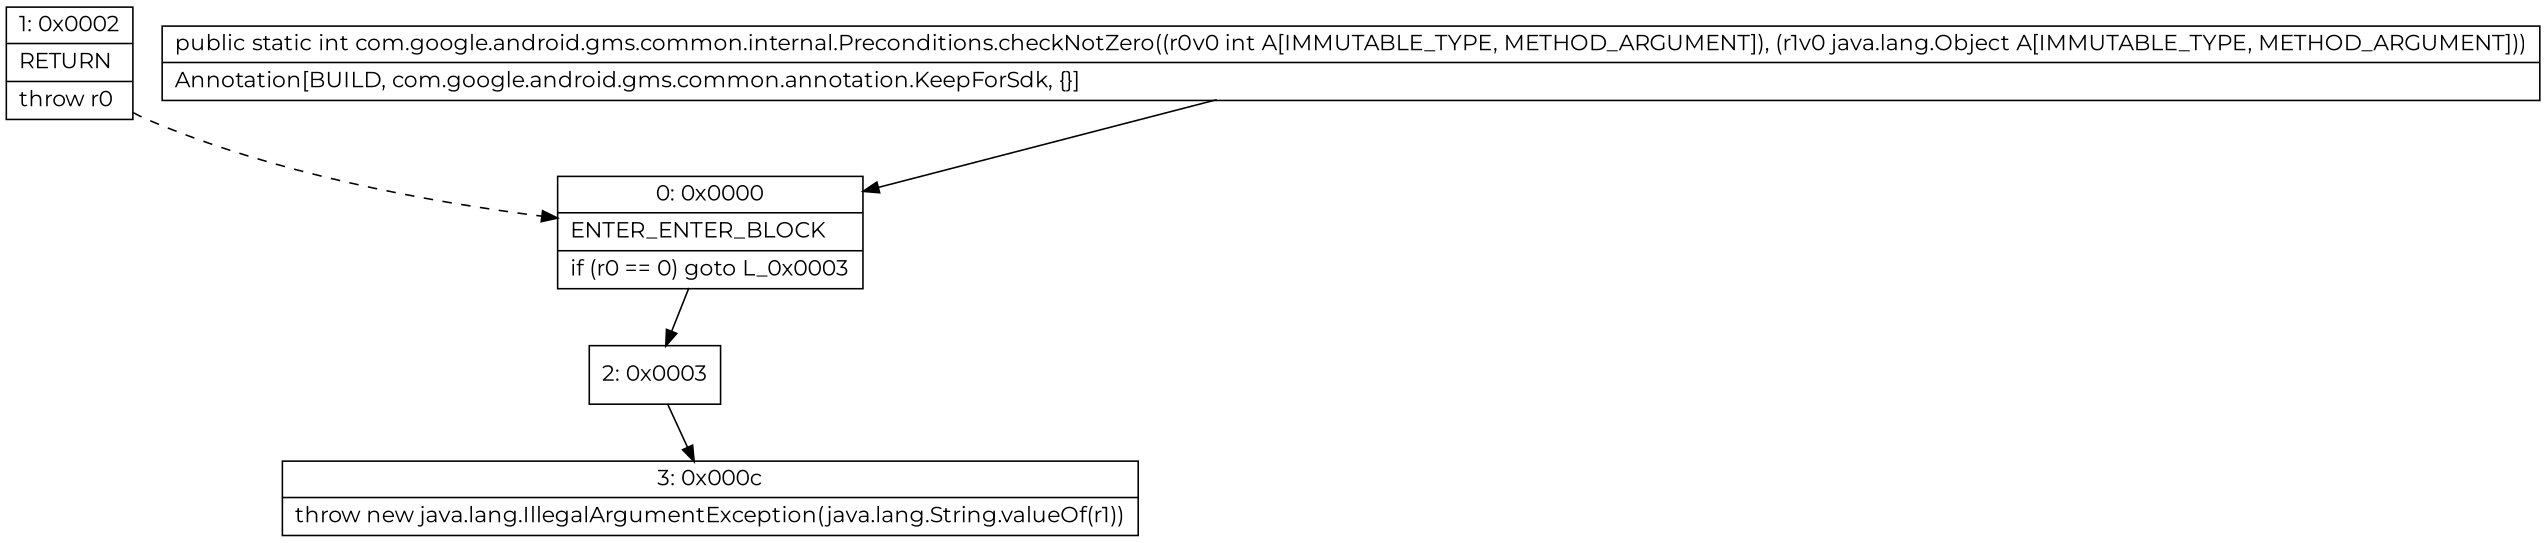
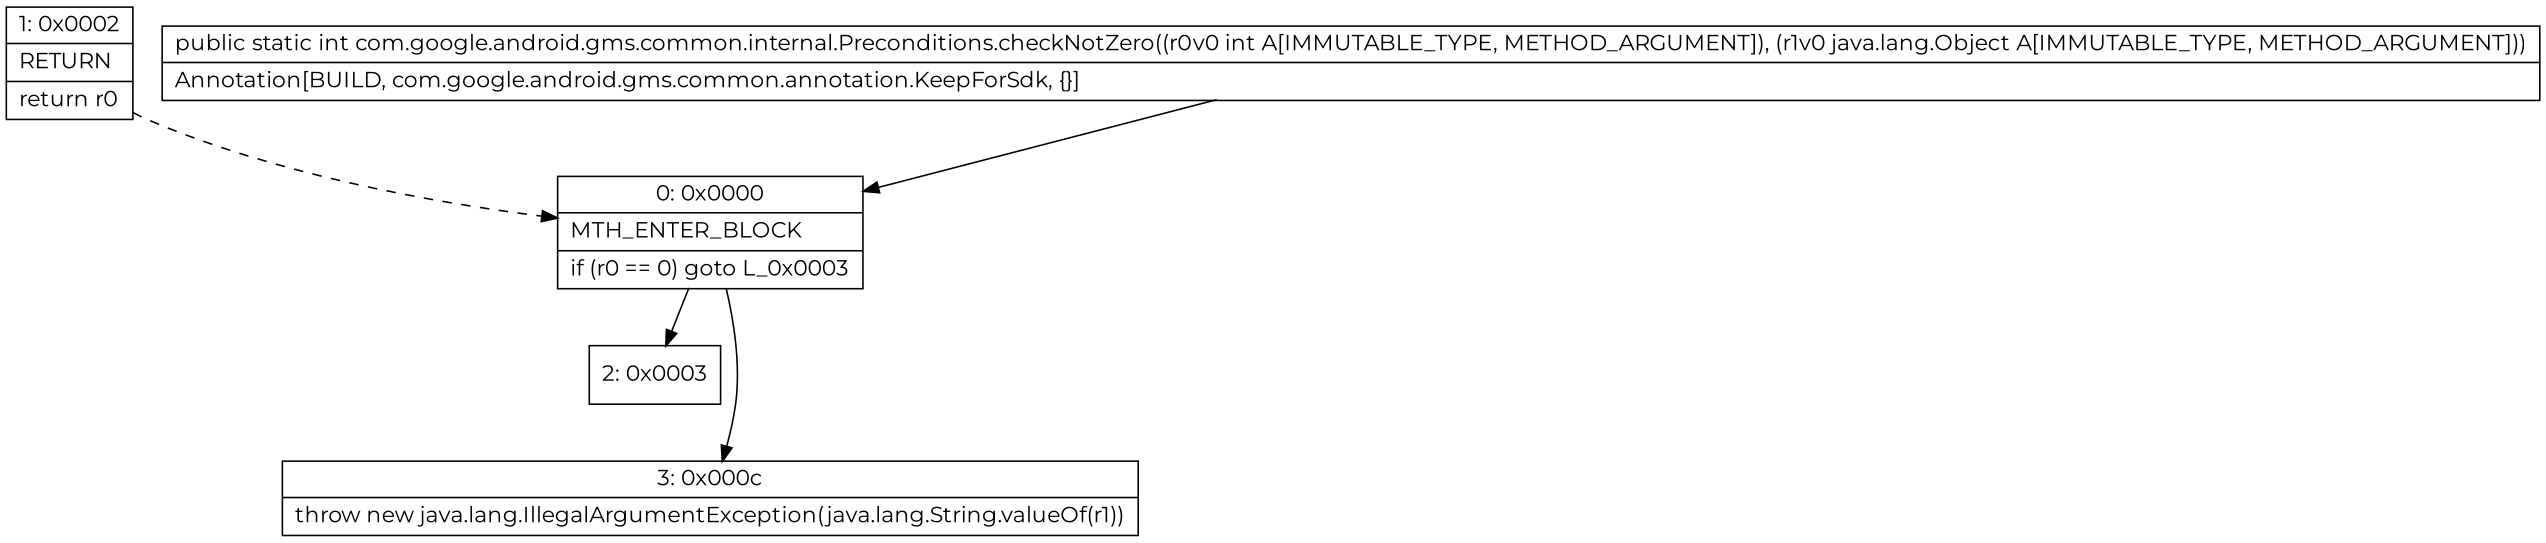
(66, 100) -> (69, 100)
(698, 231) -> (687, 231)
(678, 426) -> (737, 367)
